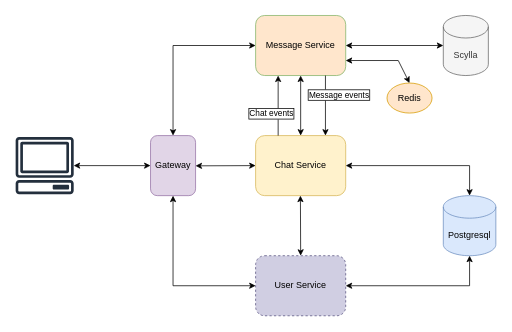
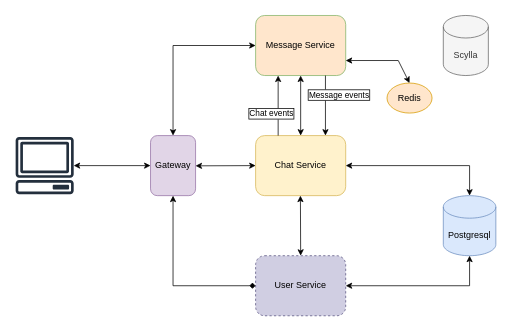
(394, 45) -> none
(249, 285) -> (248, 285)
